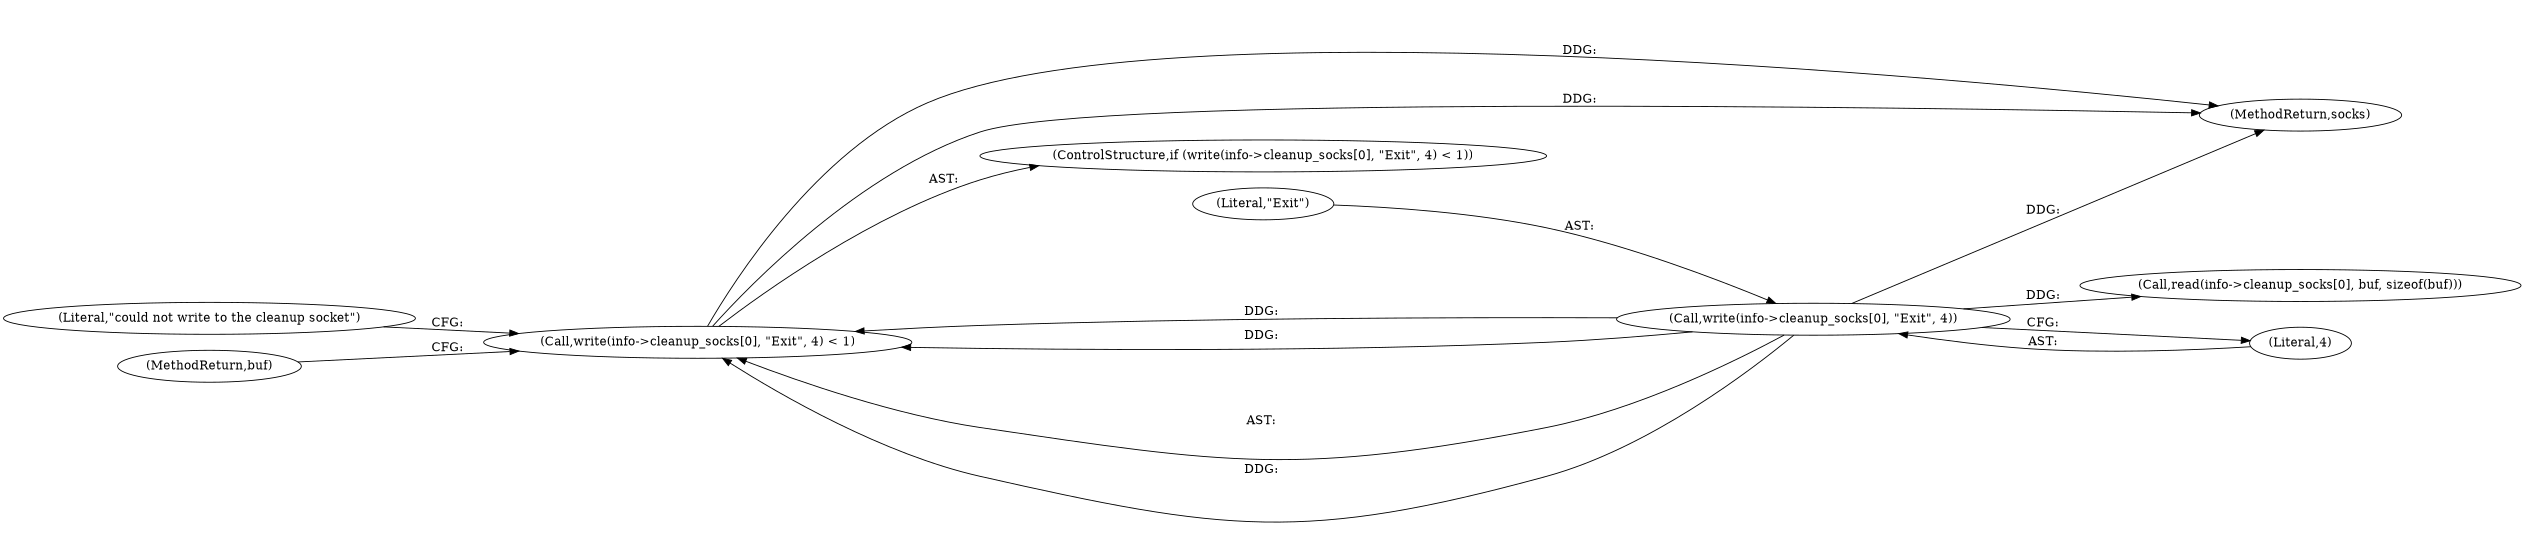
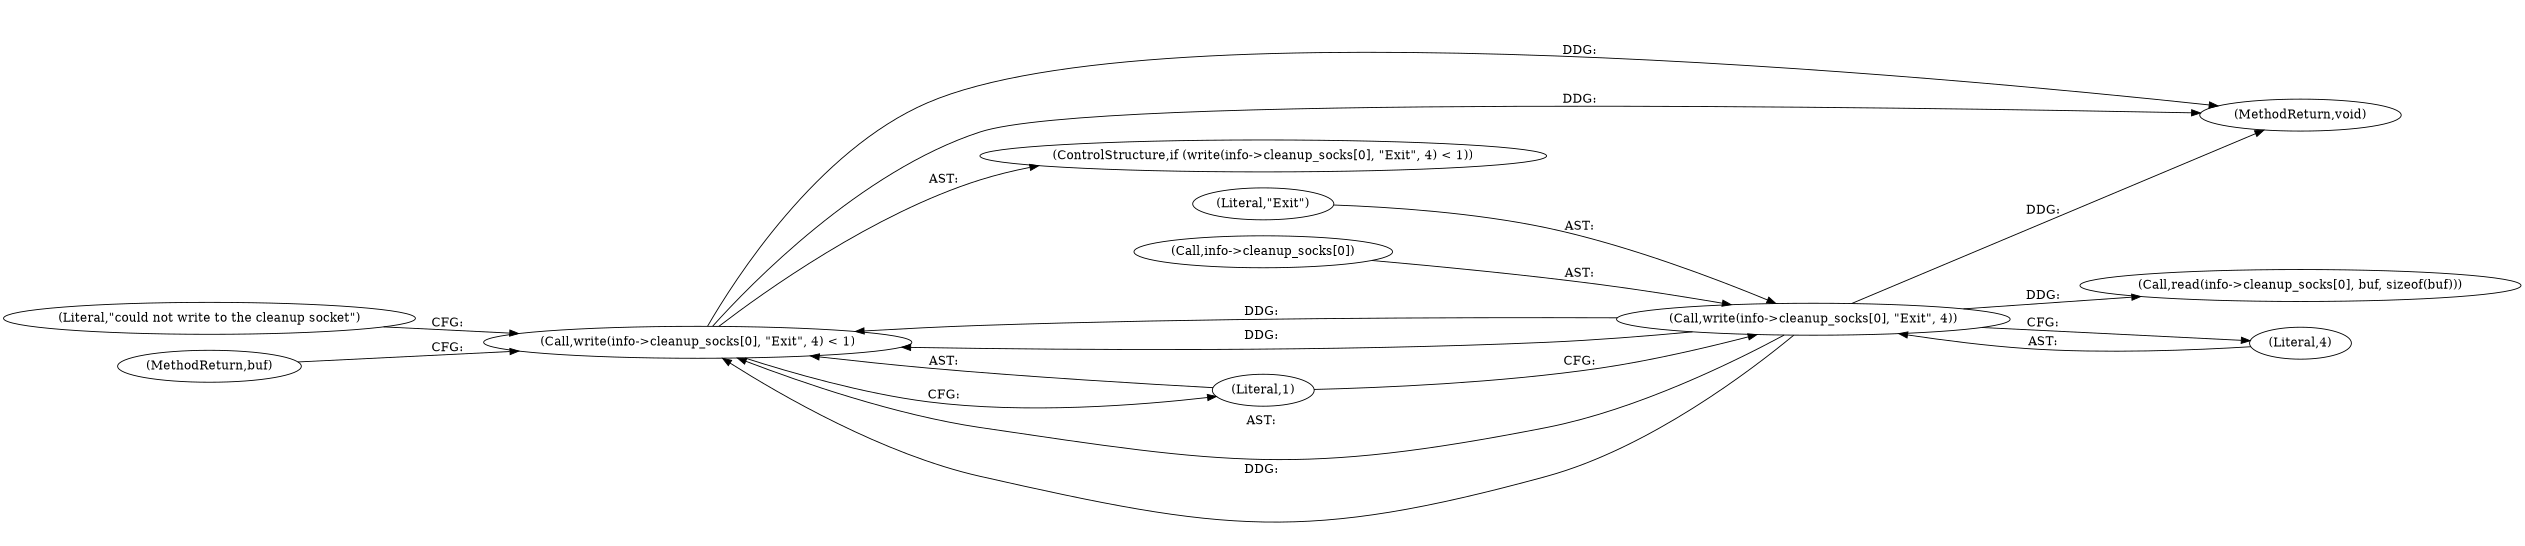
(2300, 115) -> (2300, 115)
none -> (1263, 252)
none -> (1263, 390)
